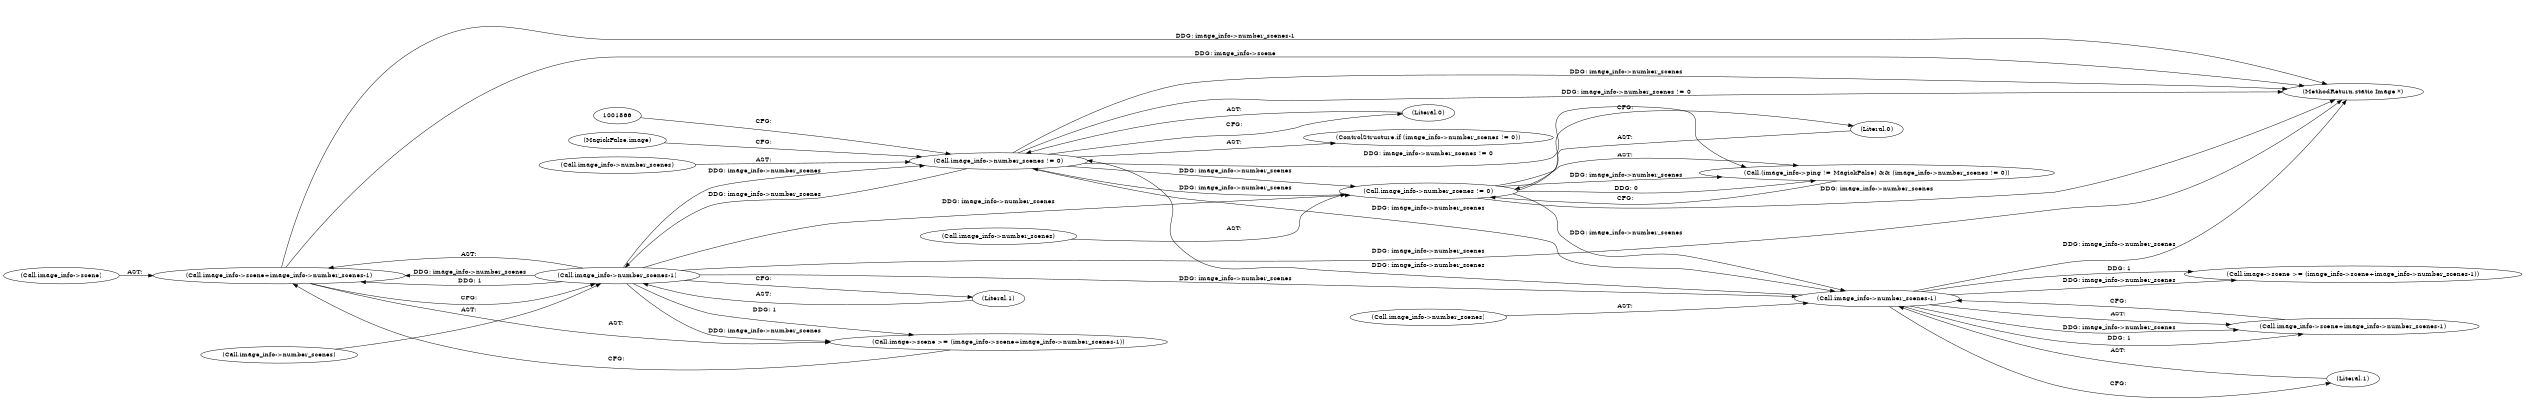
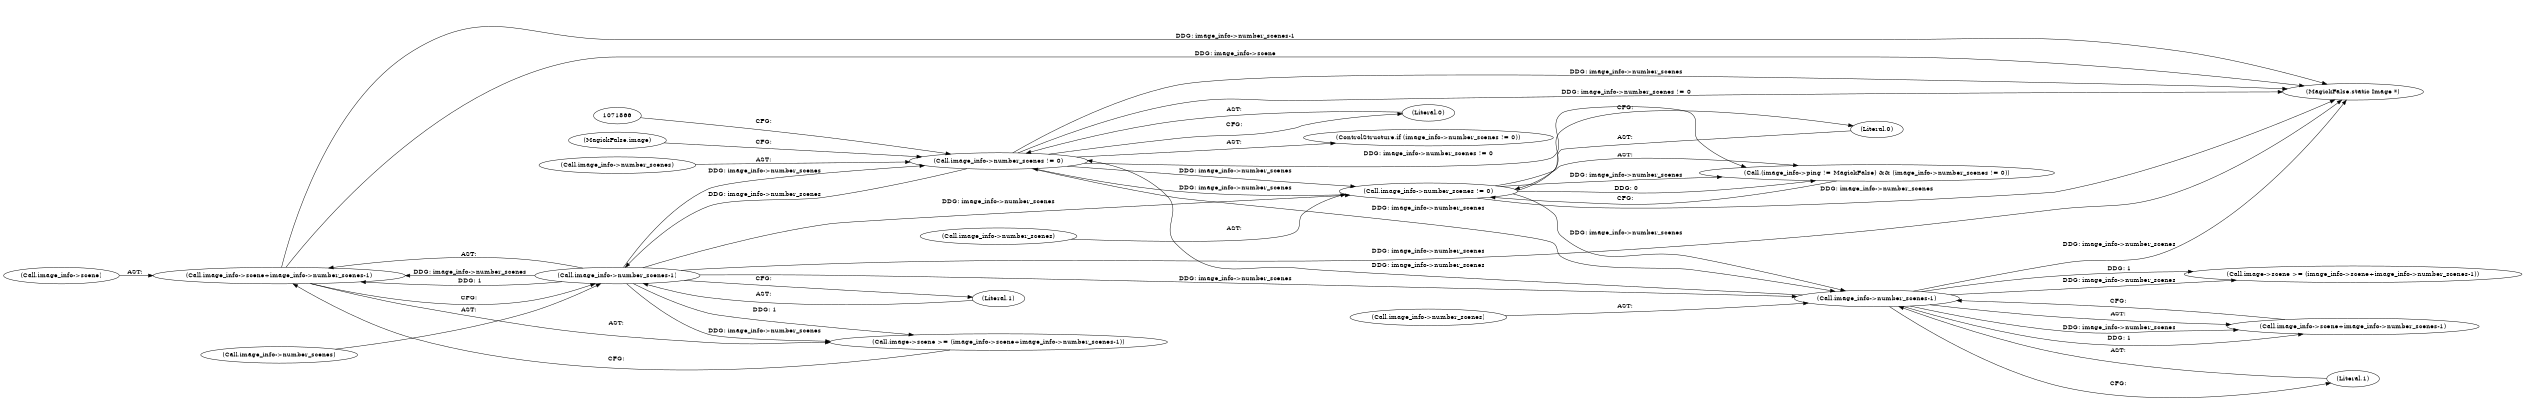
(2353, 92) -> (2353, 92)
(617, 116) -> (617, 116)
